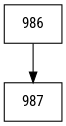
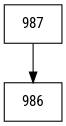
(33, 58) -> (33, 58)
